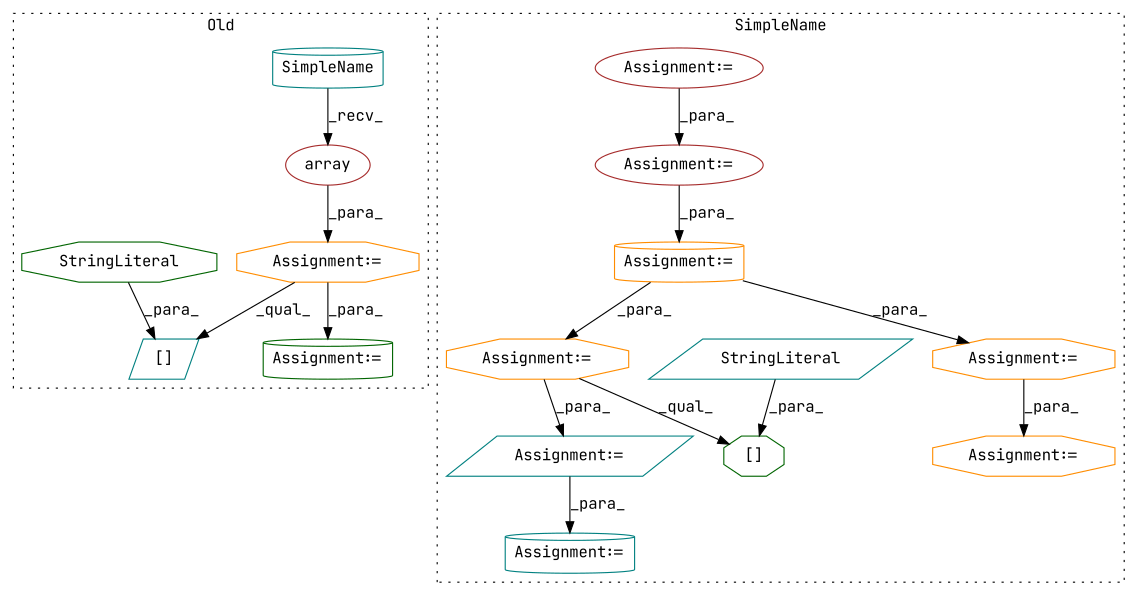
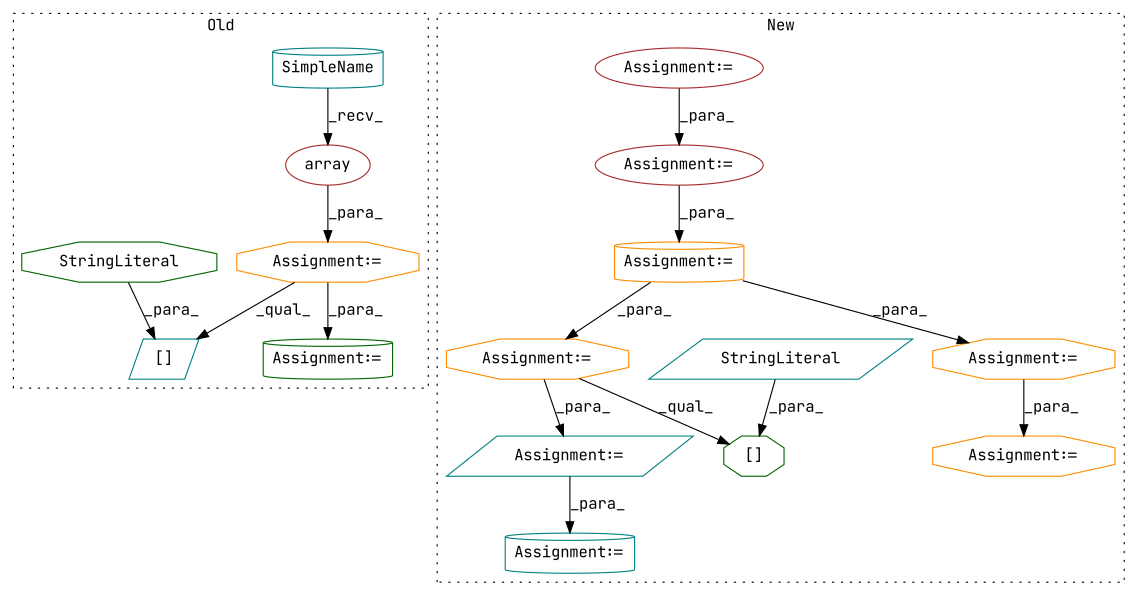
(781, 26) -> (781, 26)
